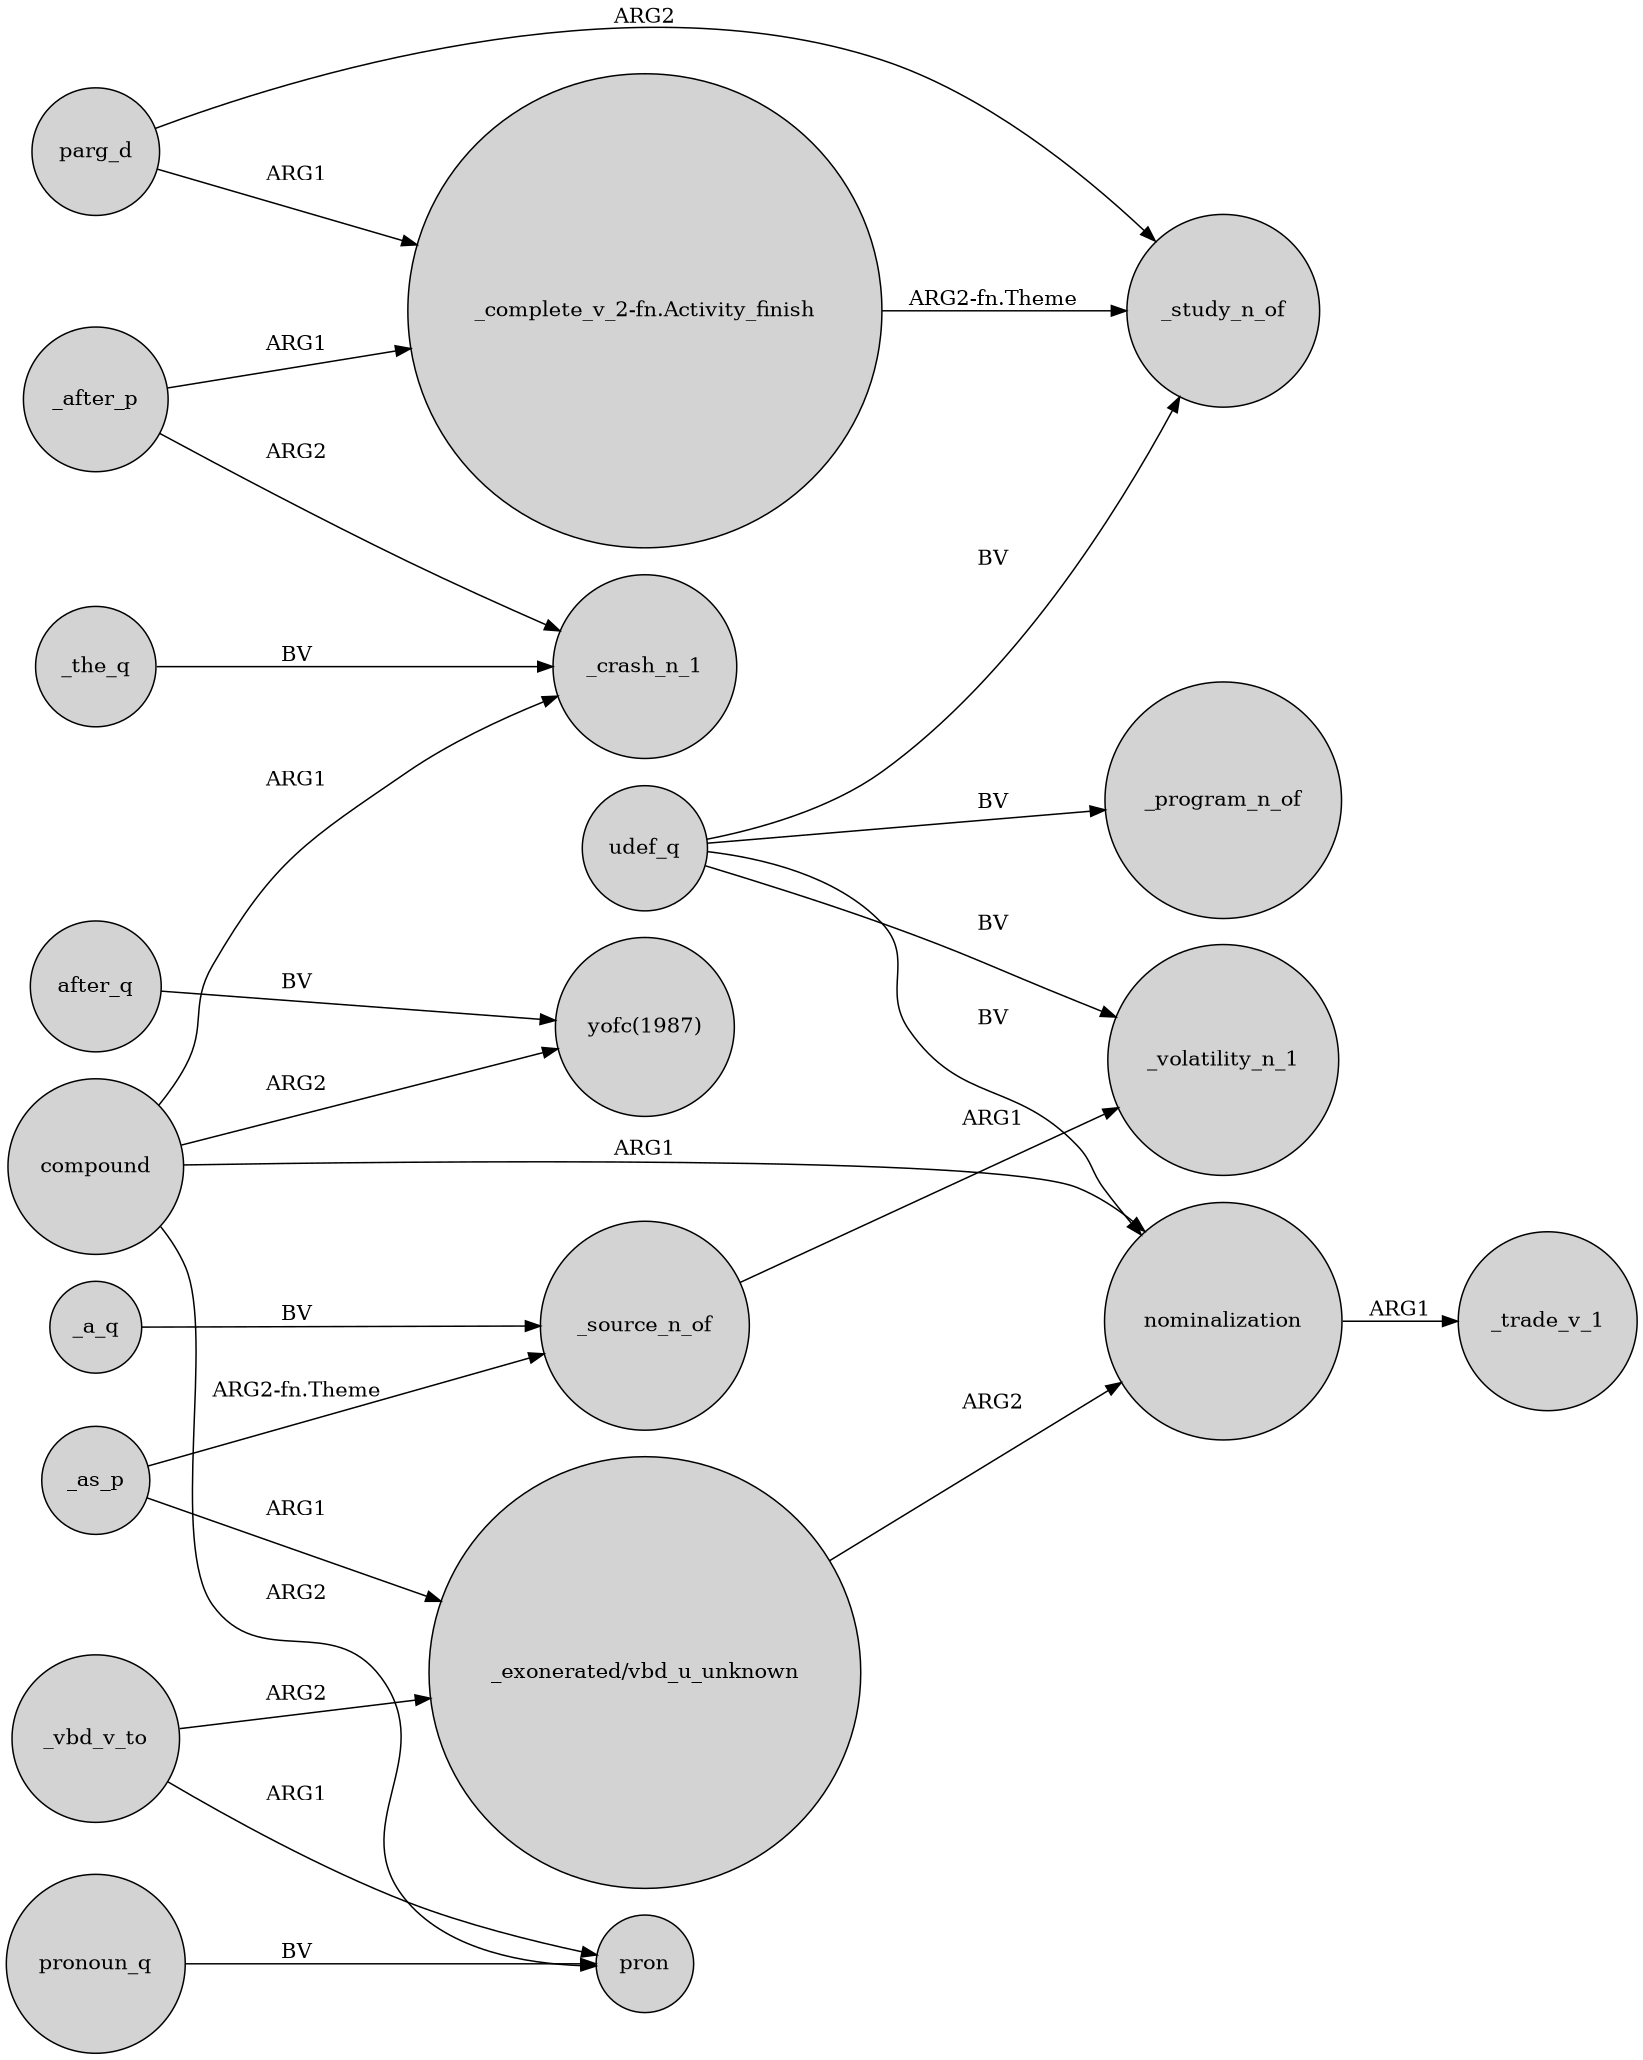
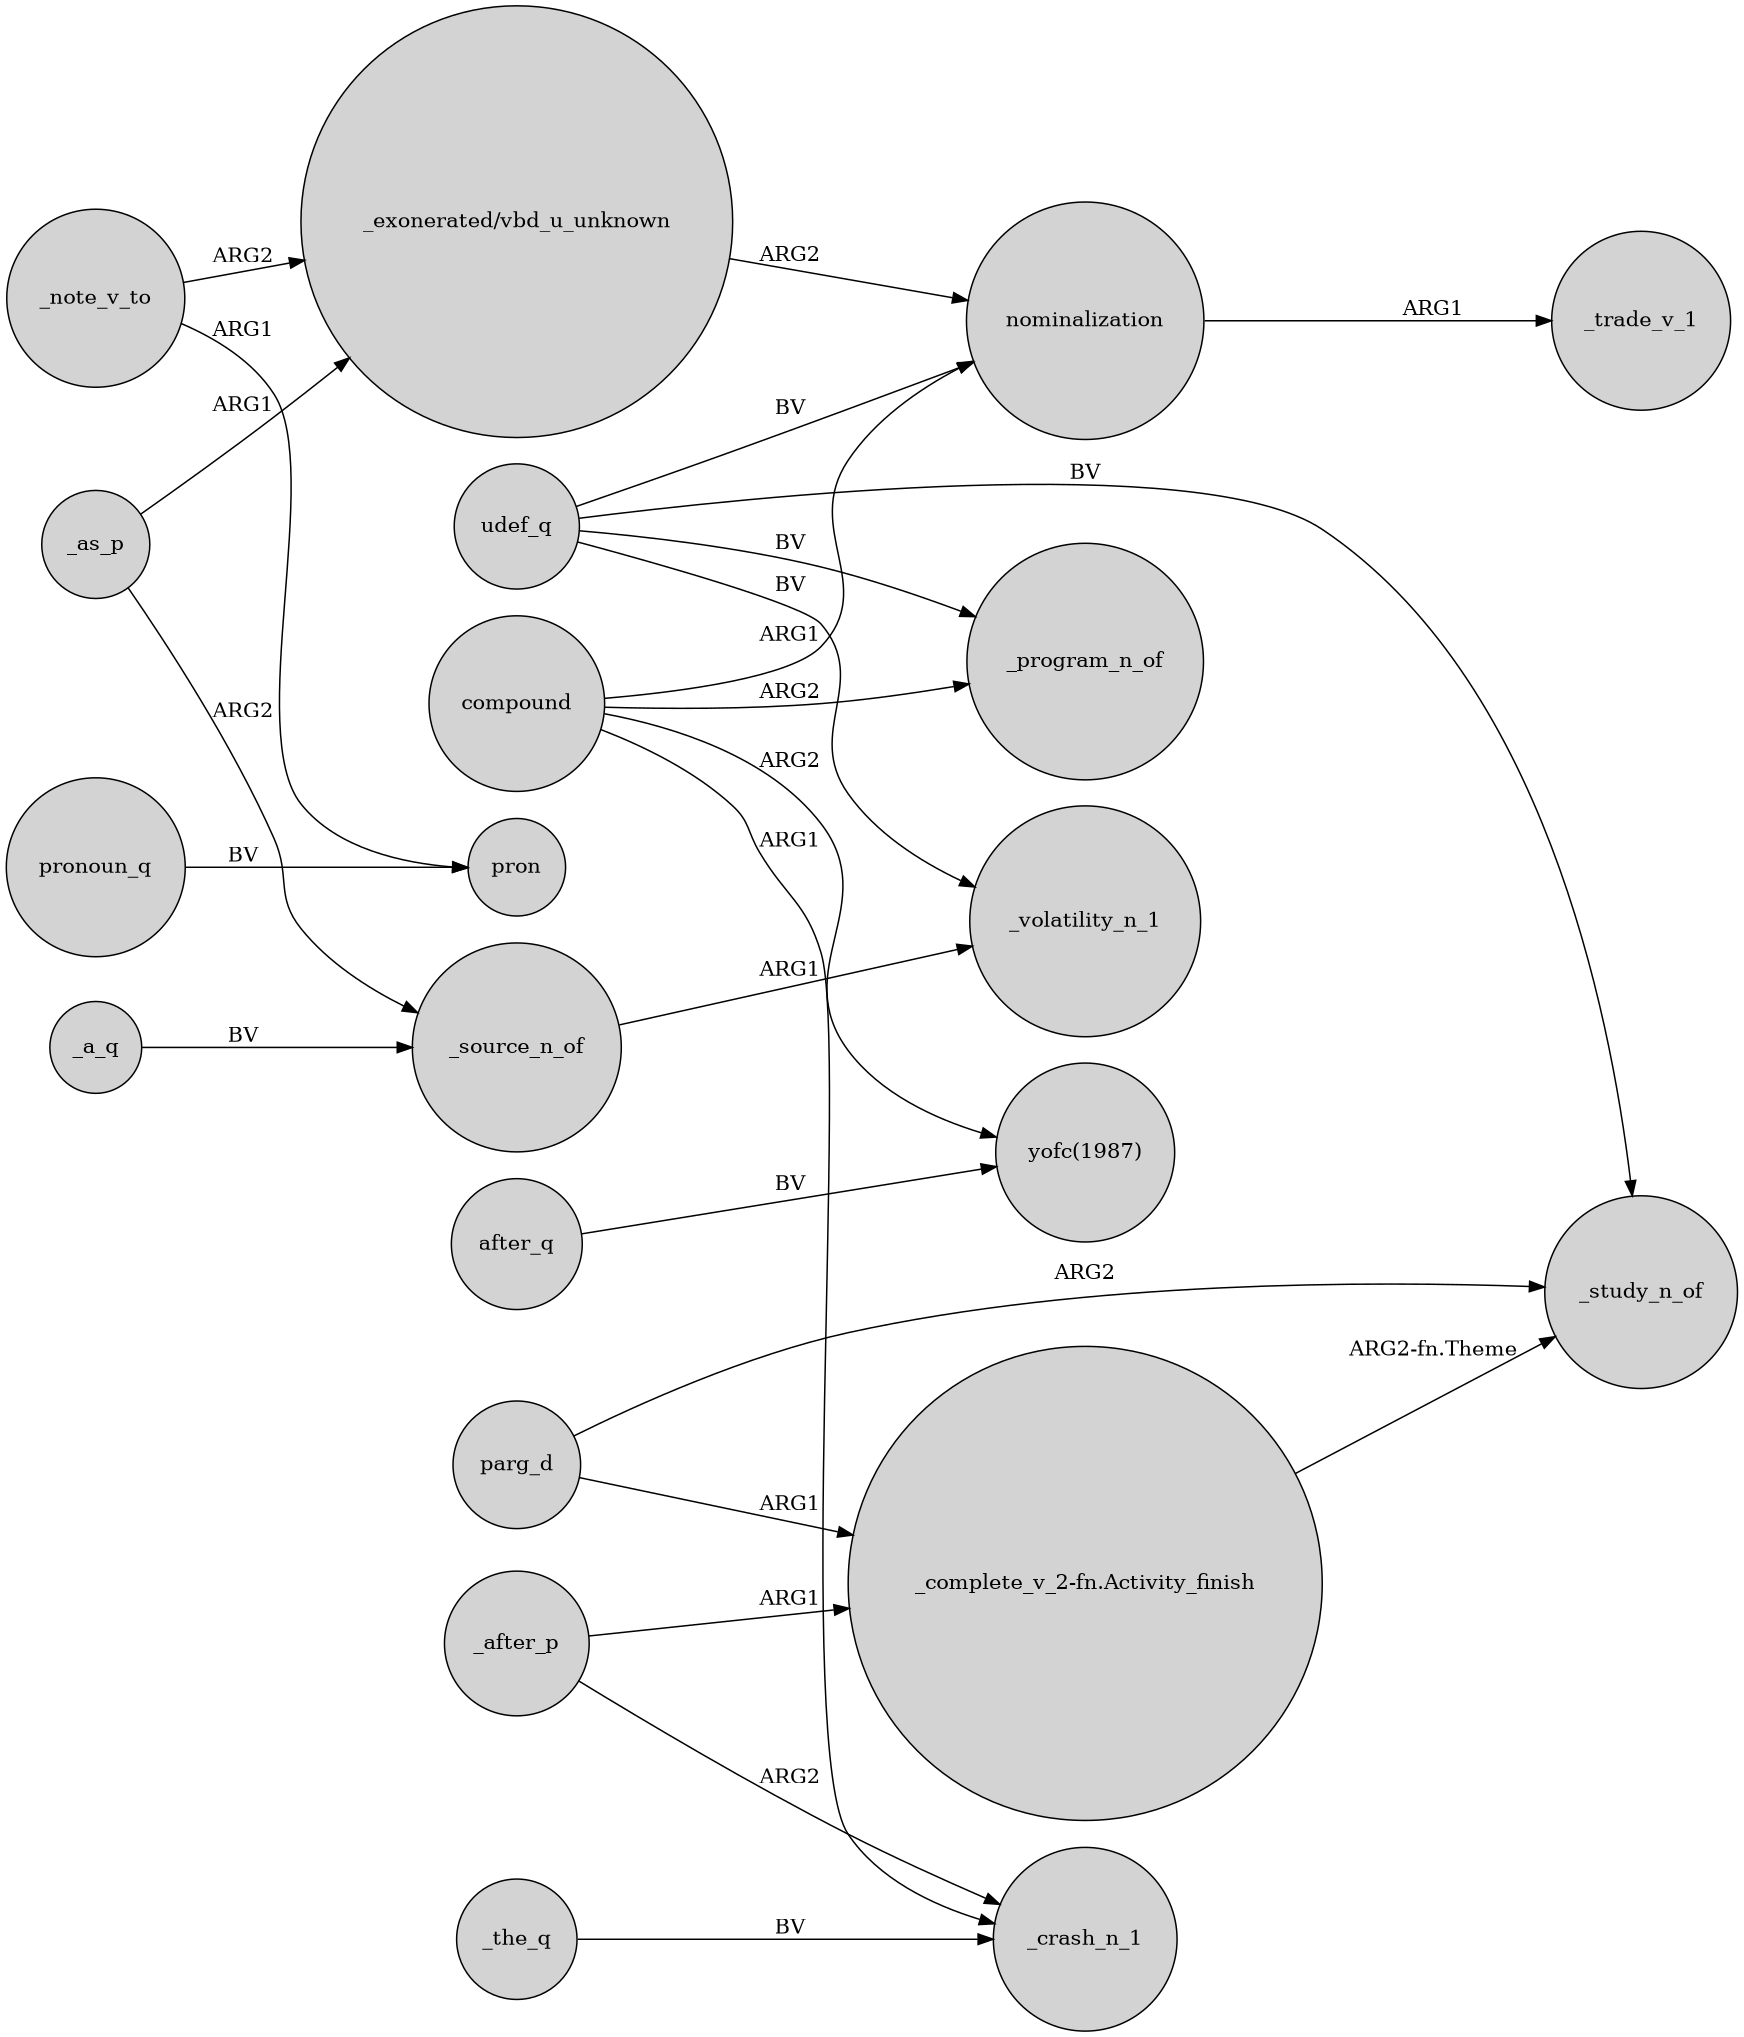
(297, 1391) -> (243, 712)
(314, 1643) -> (780, 706)
(96, 1739) -> (96, 298)
